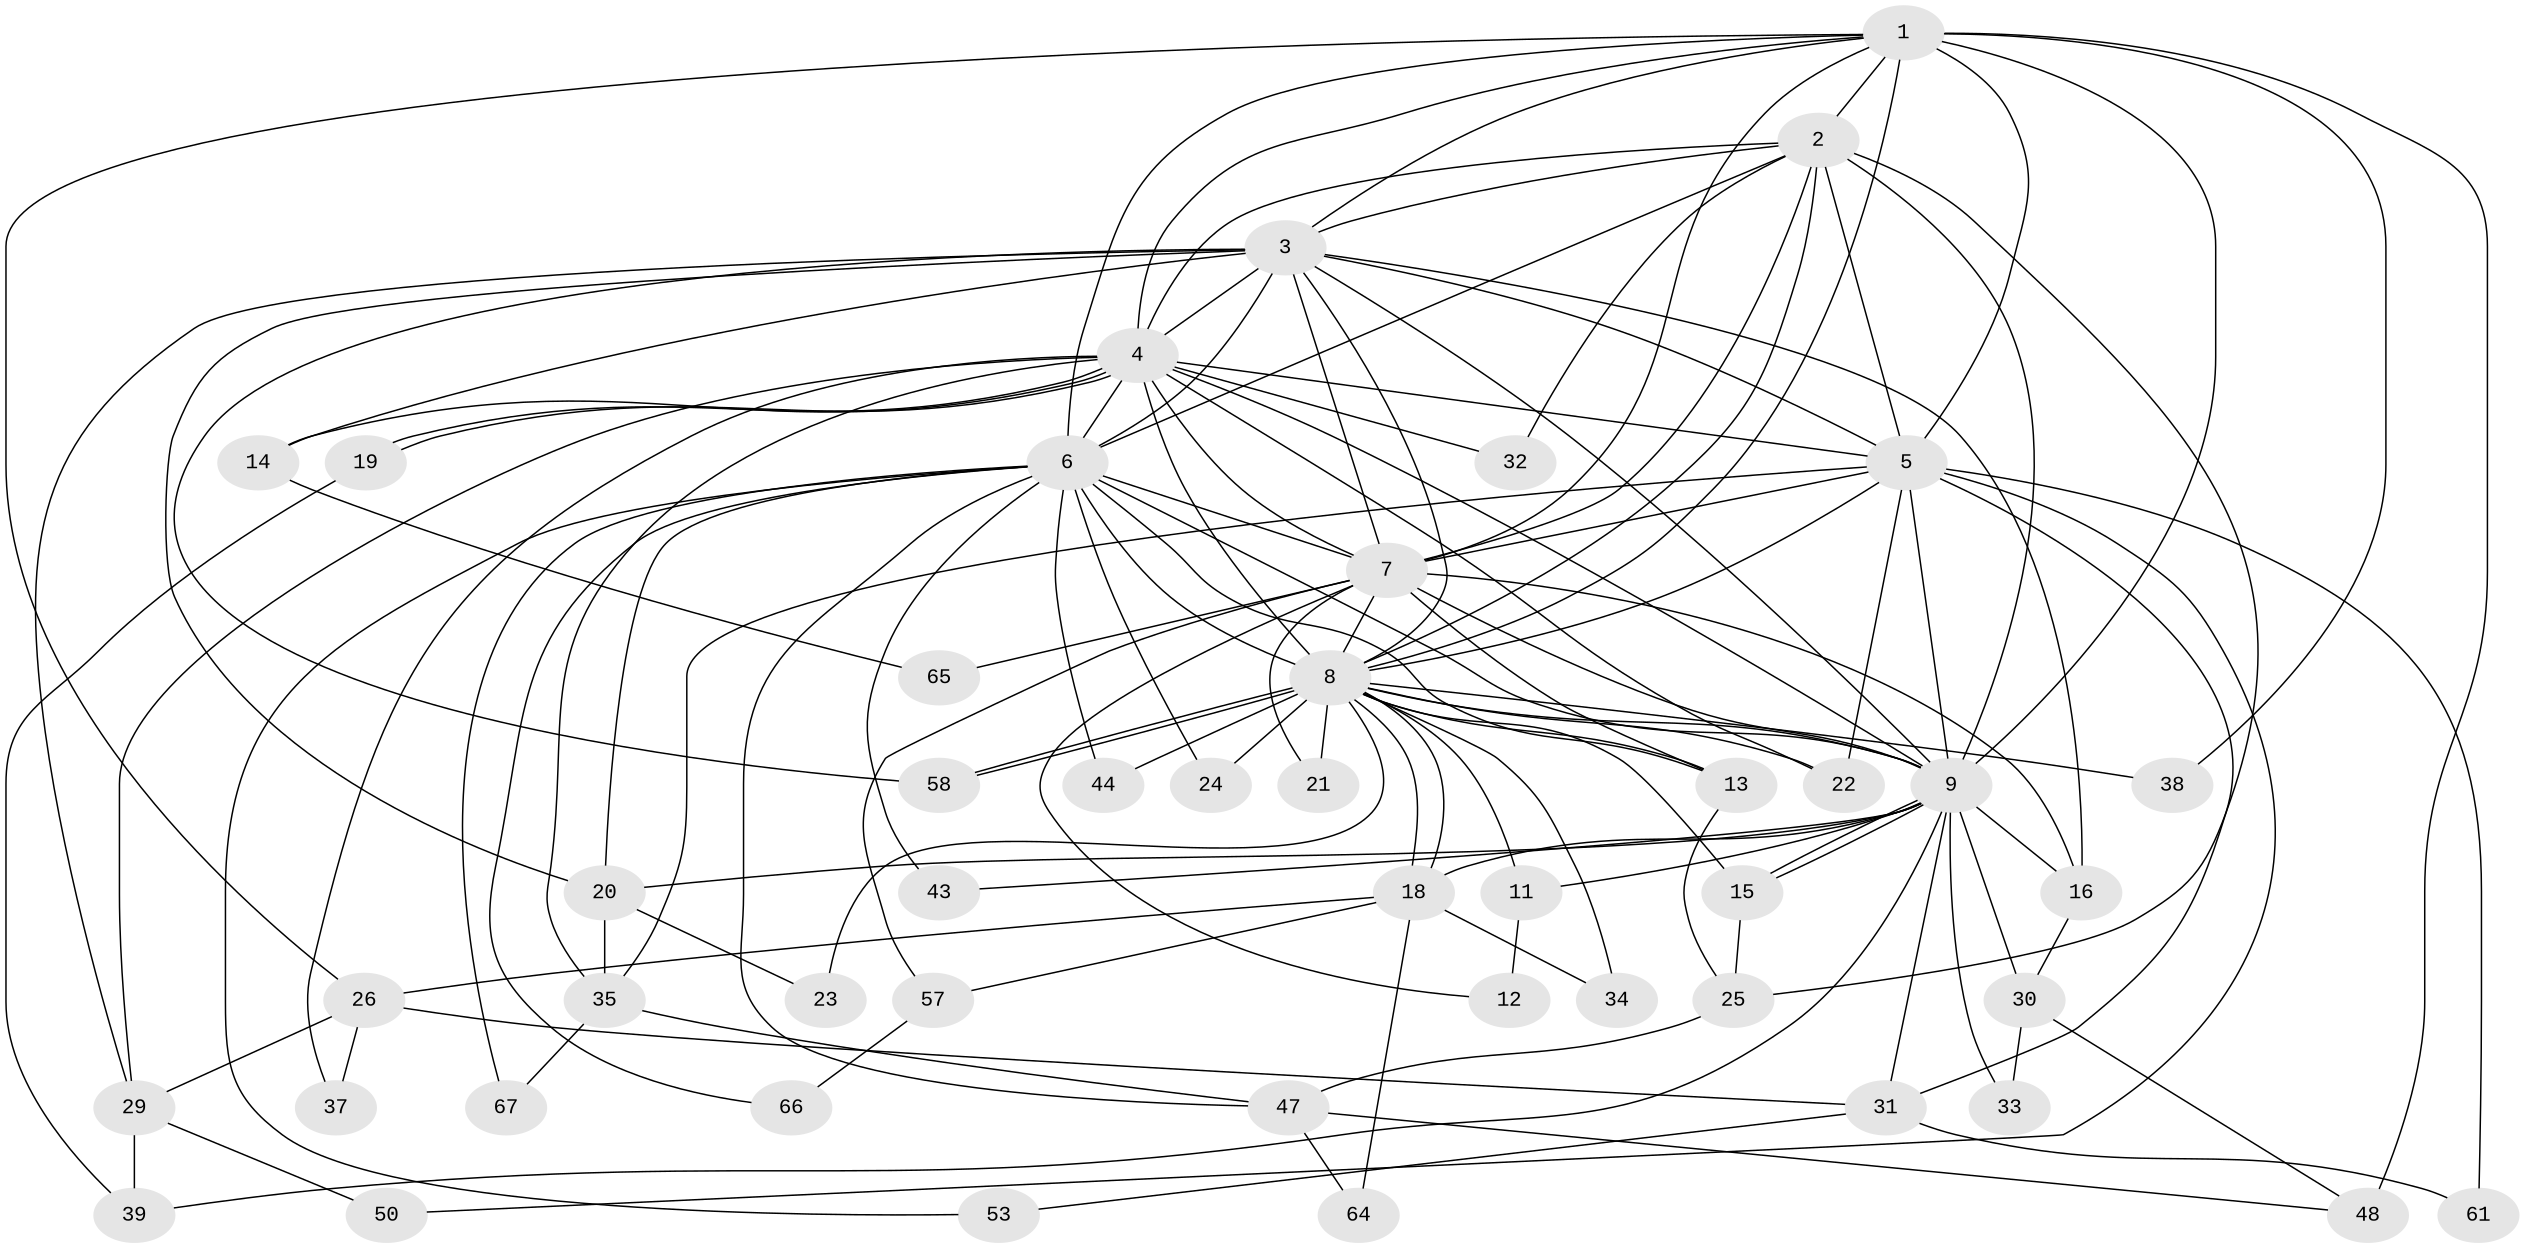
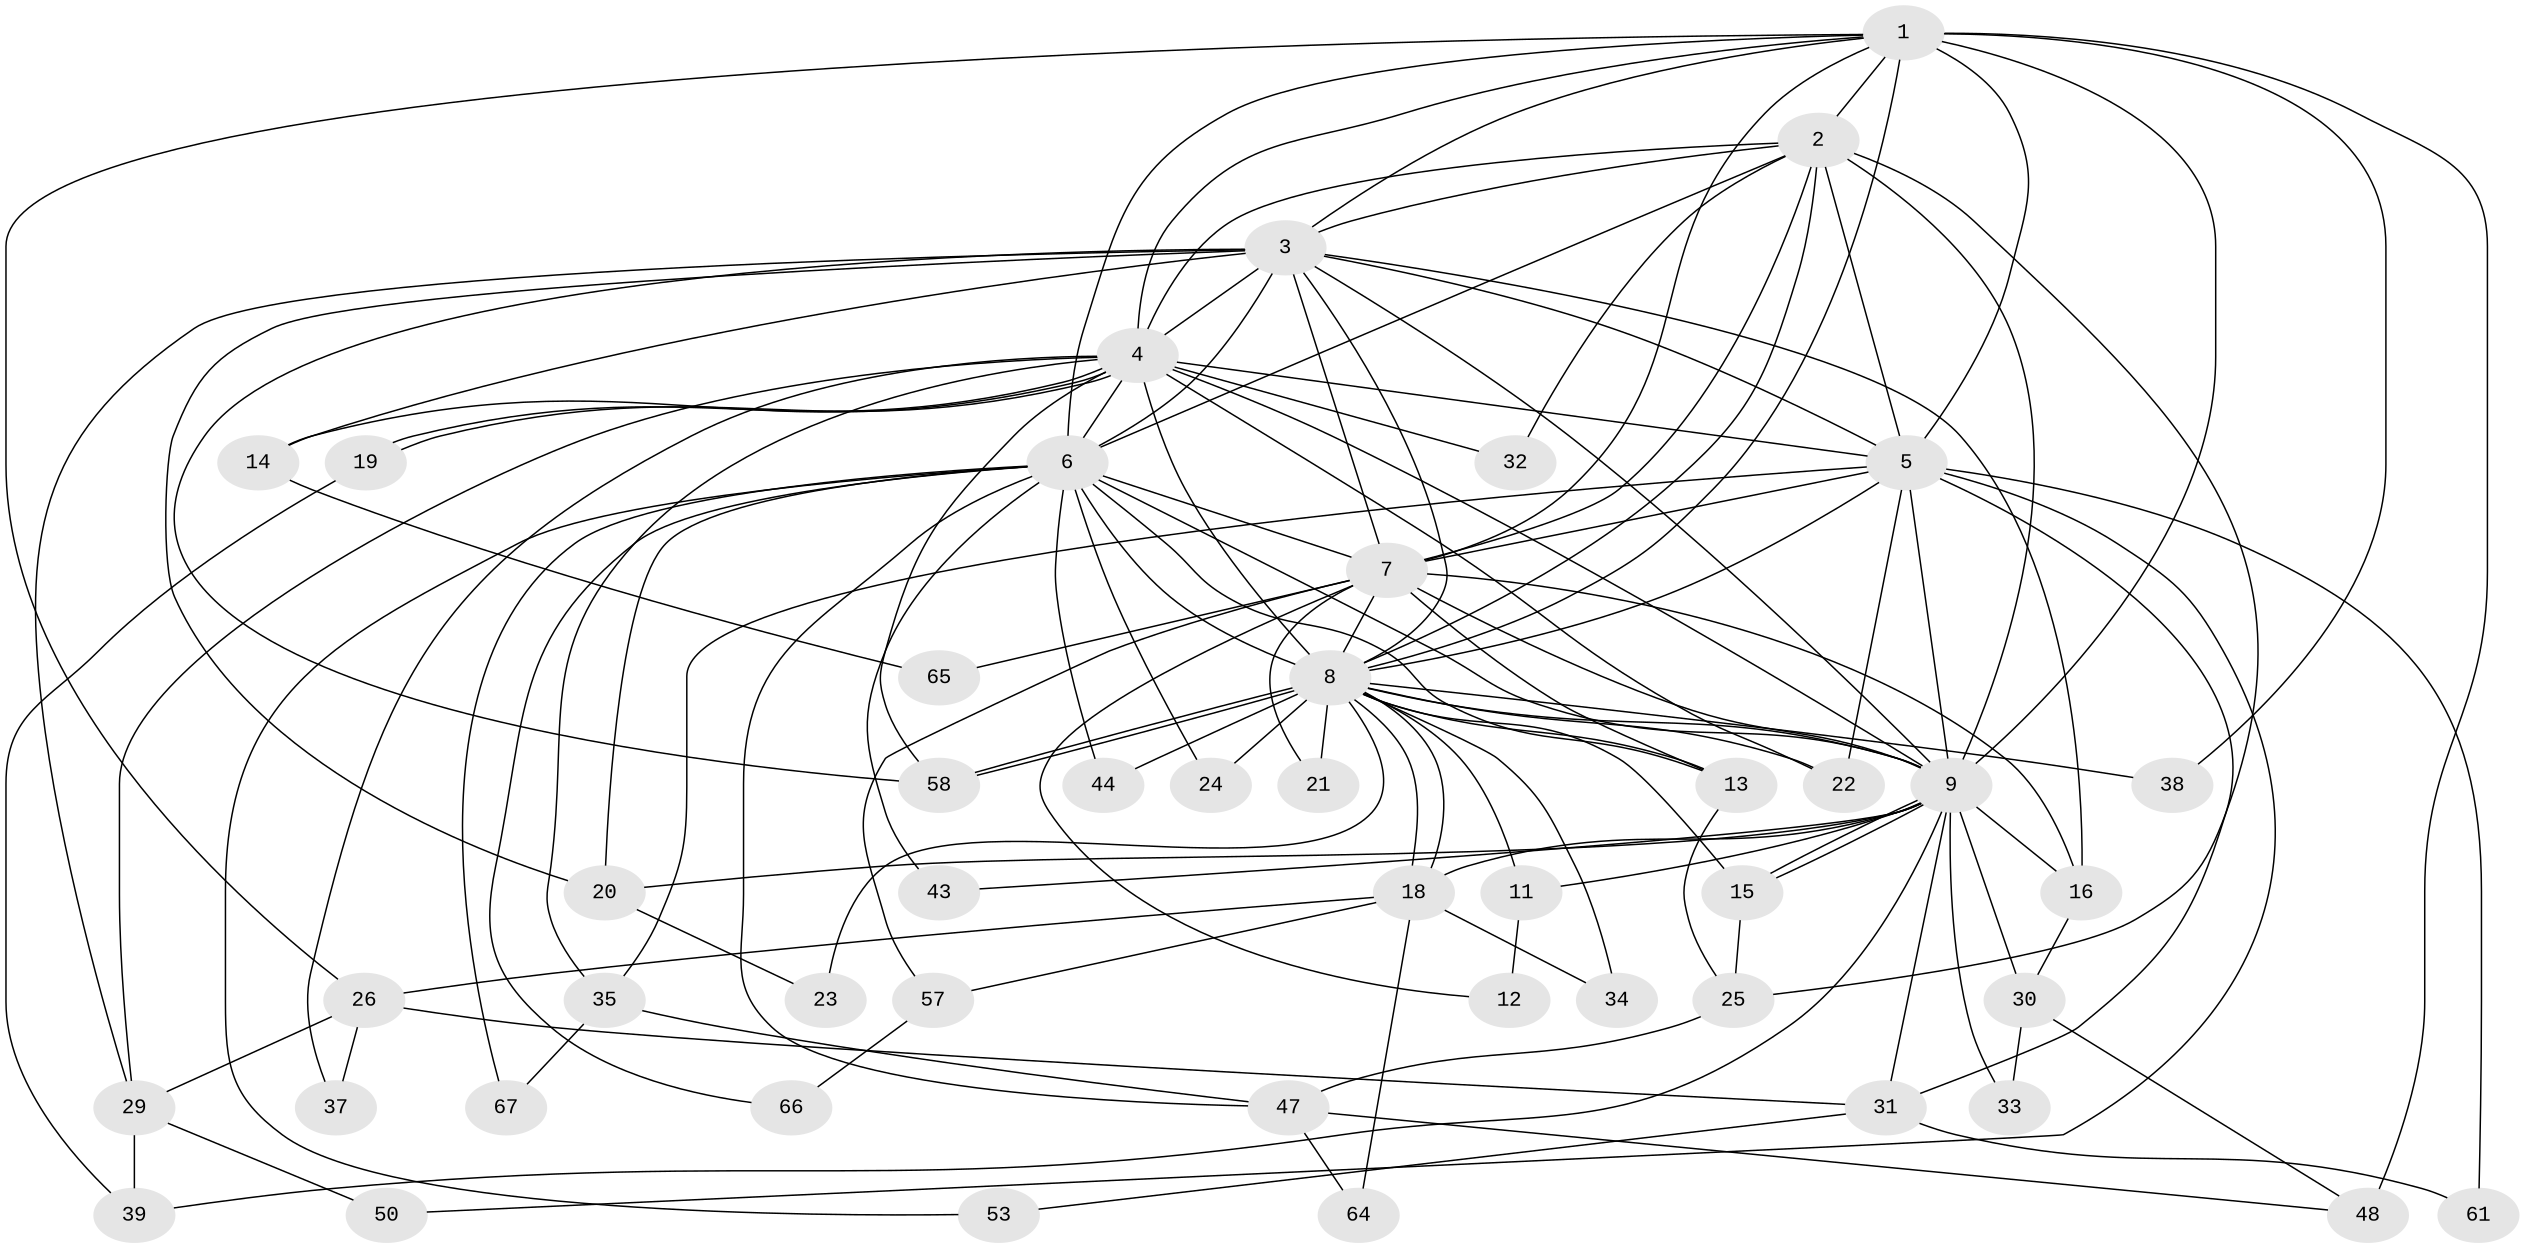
(1238, 486) -> (924, 547)
(605, 947) -> none
